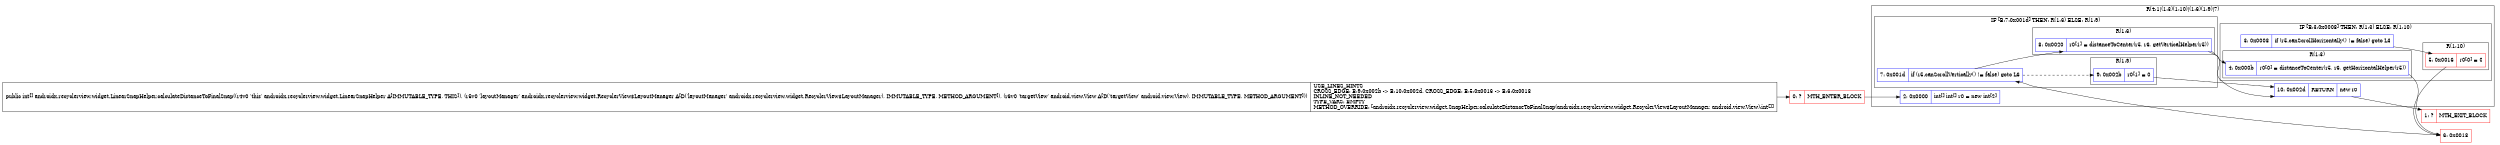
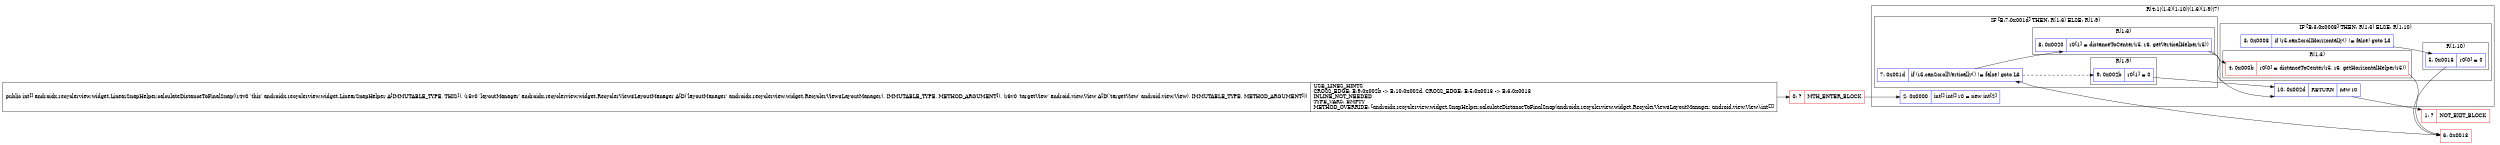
(2456, 60) -> (2456, 60)
(2317, 68) -> (2317, 68)
(2463, 116) -> (2463, 116)
